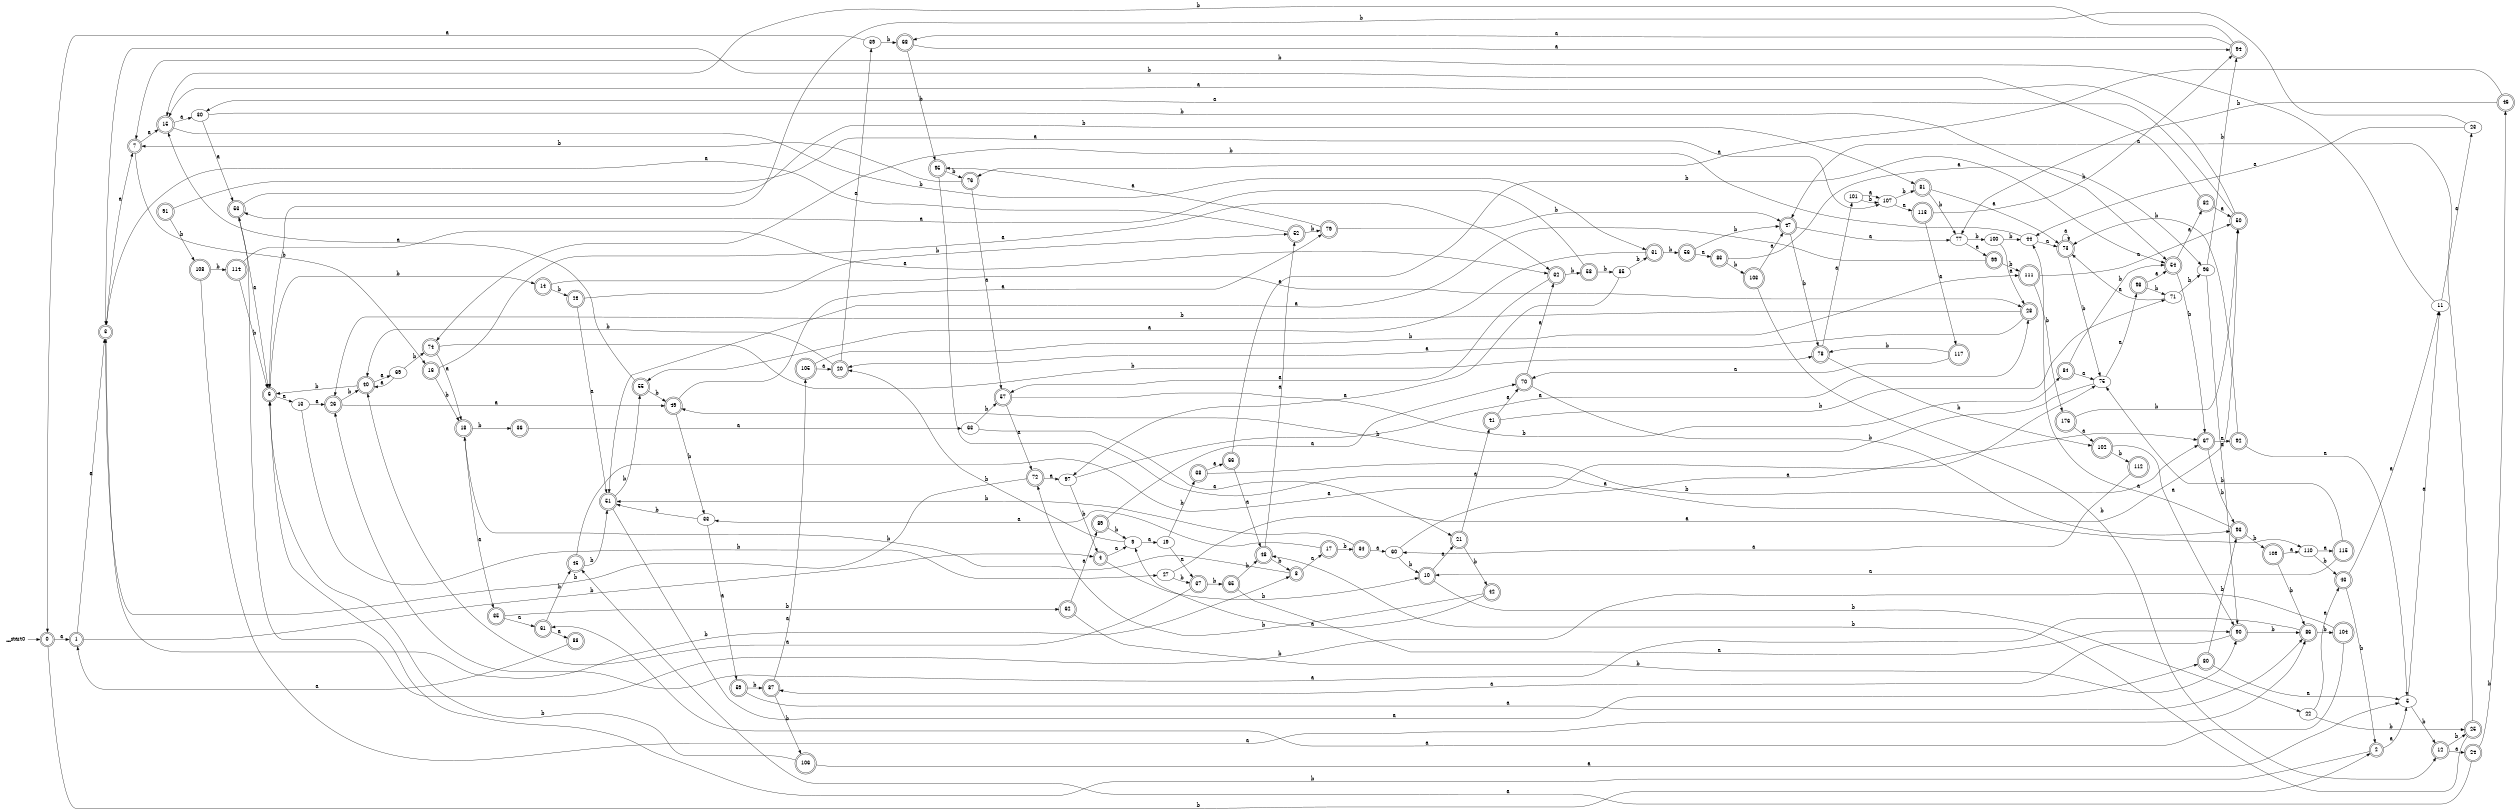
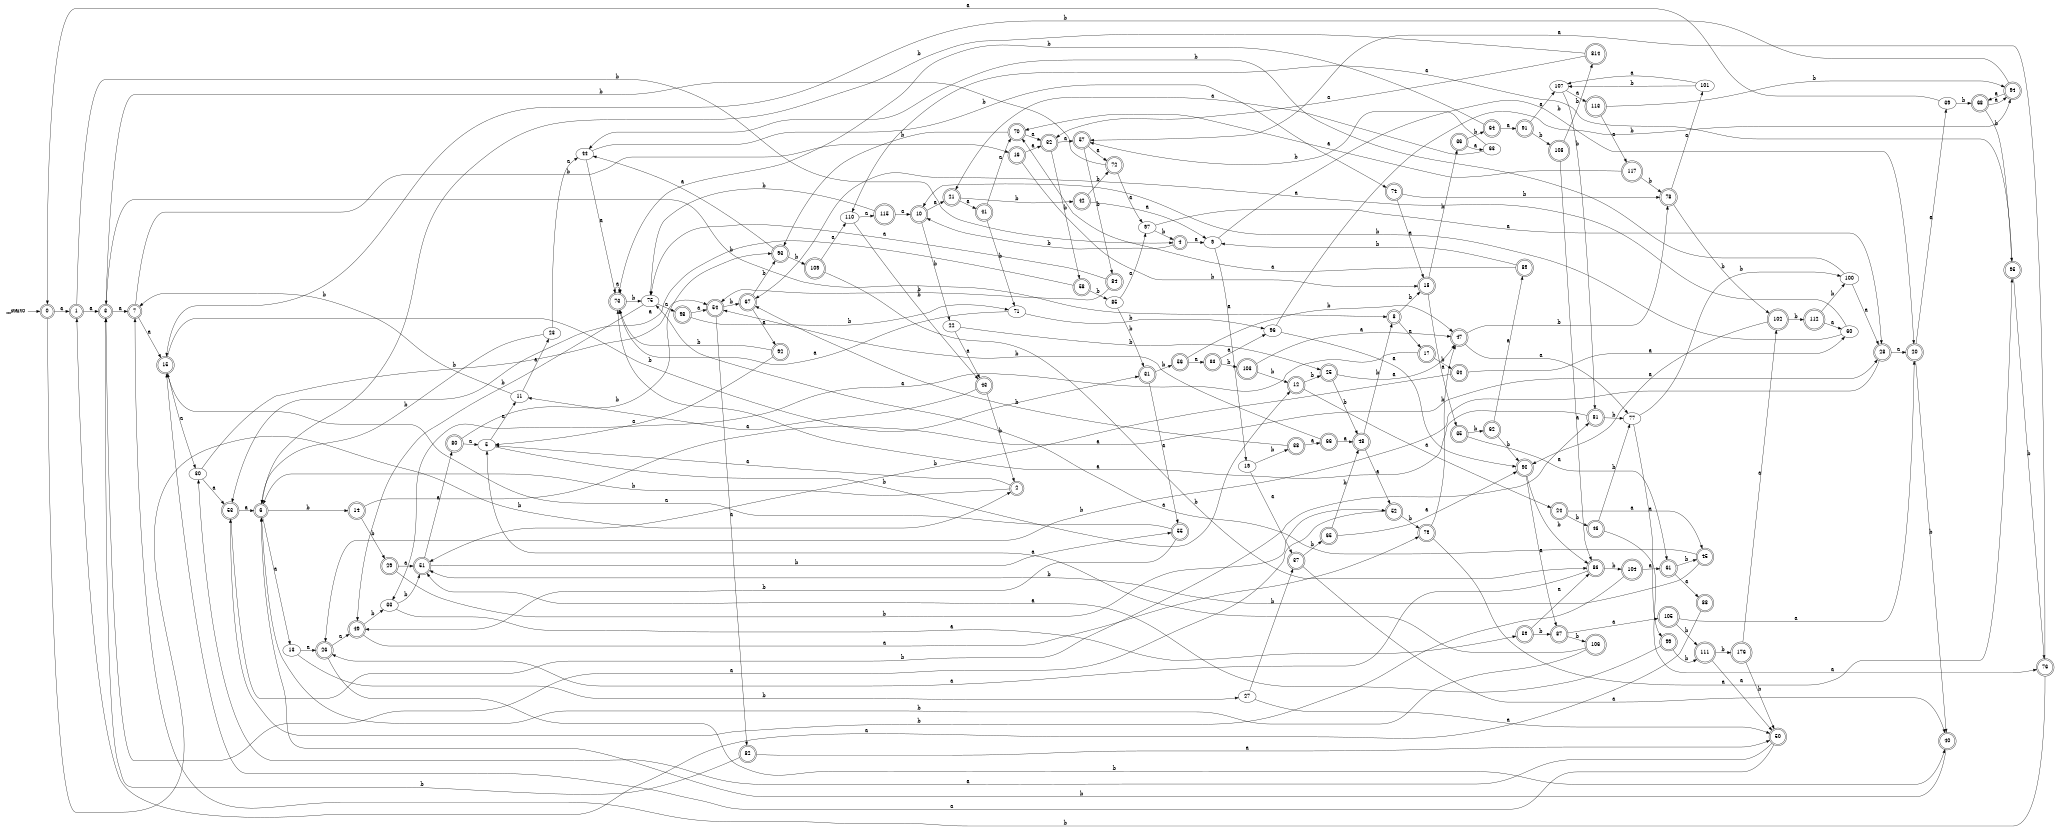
none -> (1492, 128)
(236, 270) -> (1596, 54)
none -> (1832, 299)
(398, 373) -> none
